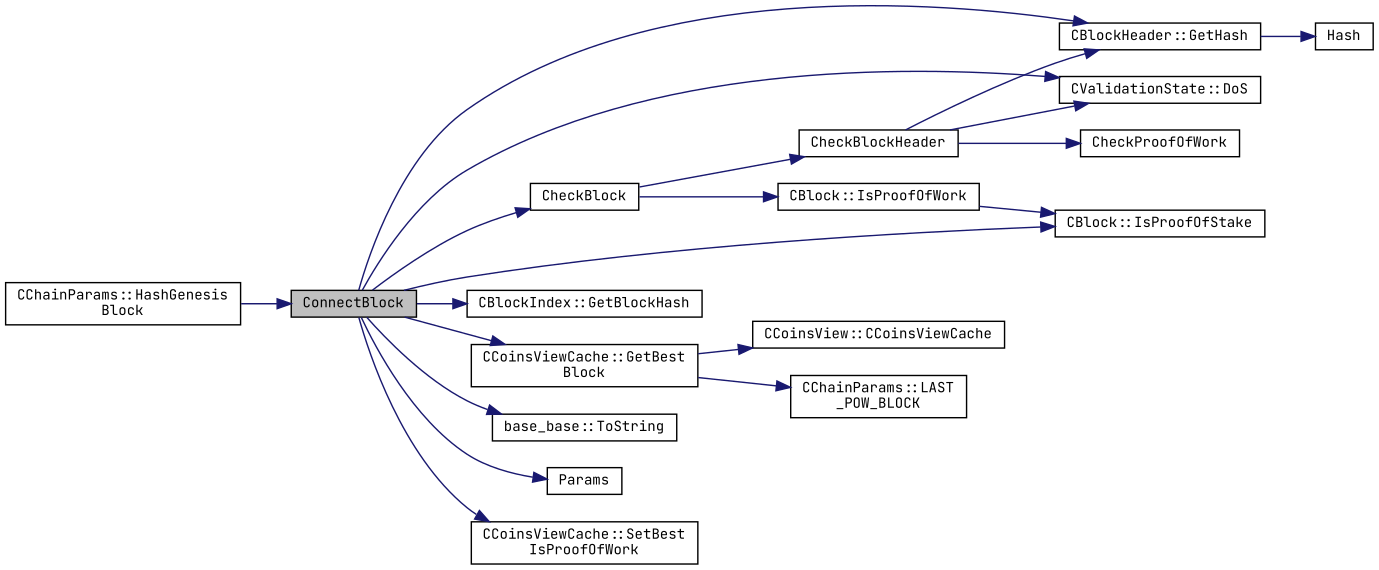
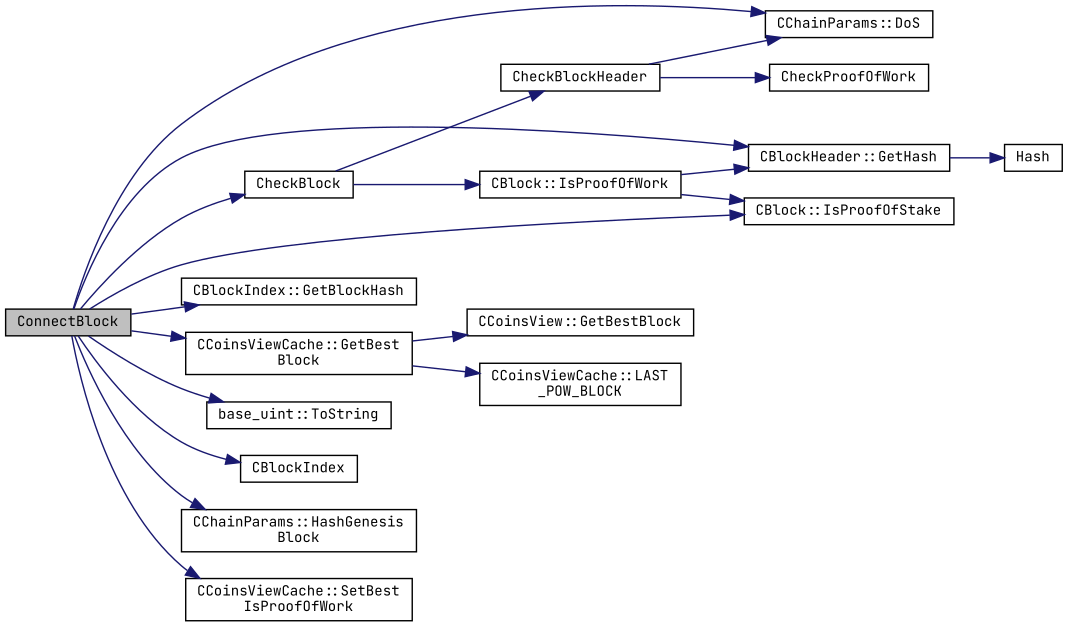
(994, 88) -> (708, 172)
(1160, 90) -> (849, 24)
(259, 304) -> (122, 428)
(879, 335) -> (580, 322)
(879, 397) -> (580, 384)
(585, 428) -> (299, 415)
(585, 481) -> (299, 469)
